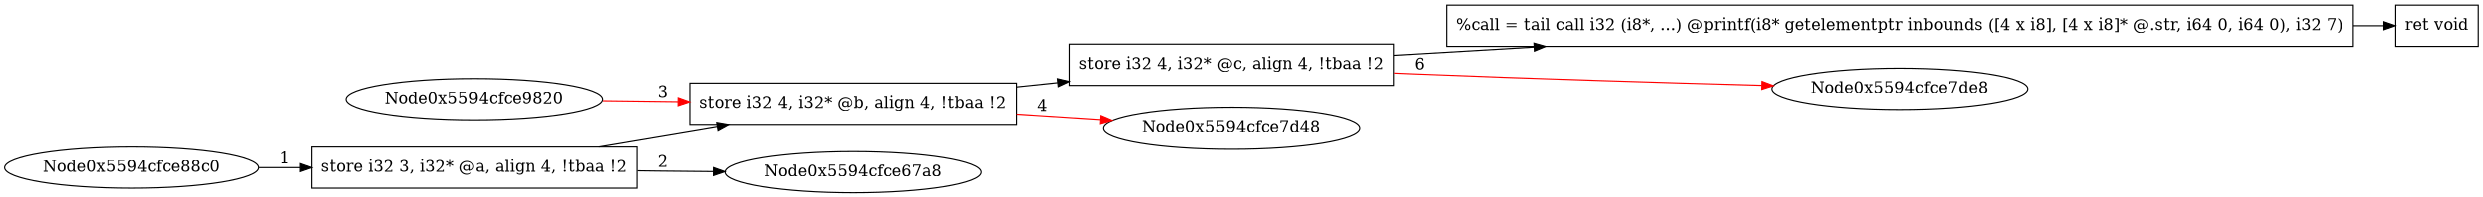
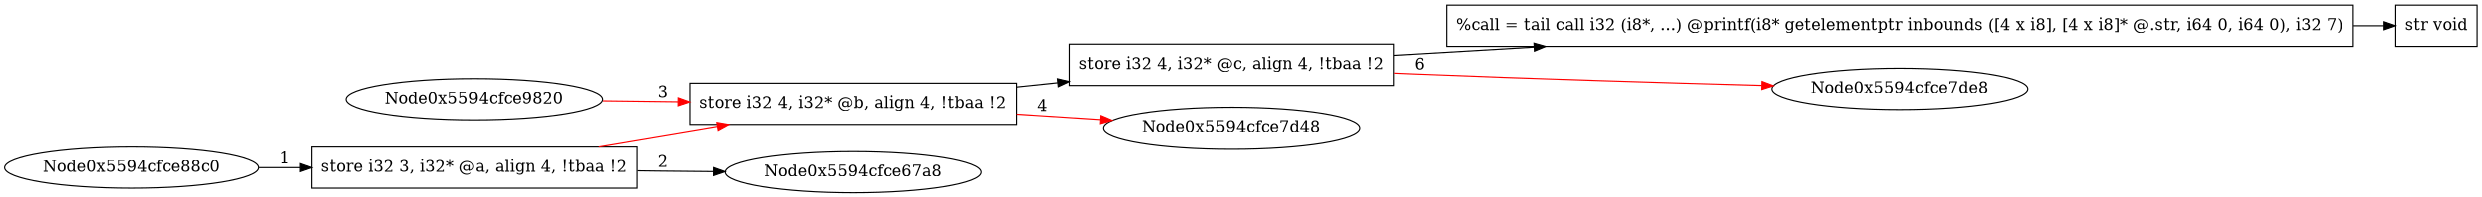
(2437, 26) -> (2436, 26)
(658, 137) -> (658, 137)
